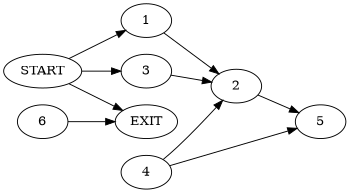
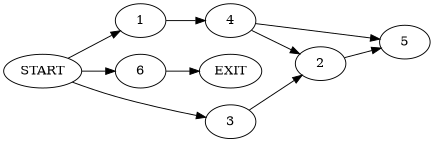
(187, 50) -> (181, 21)
(92, 95) -> (94, 71)
